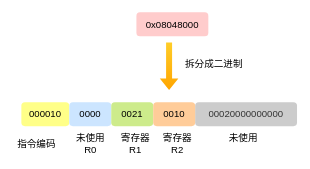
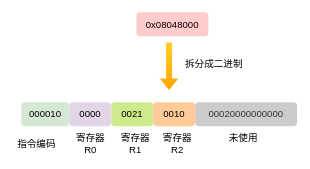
(45, 114) -> (45, 114)
(90, 114) -> (90, 114)
(91, 144) -> (91, 144)
